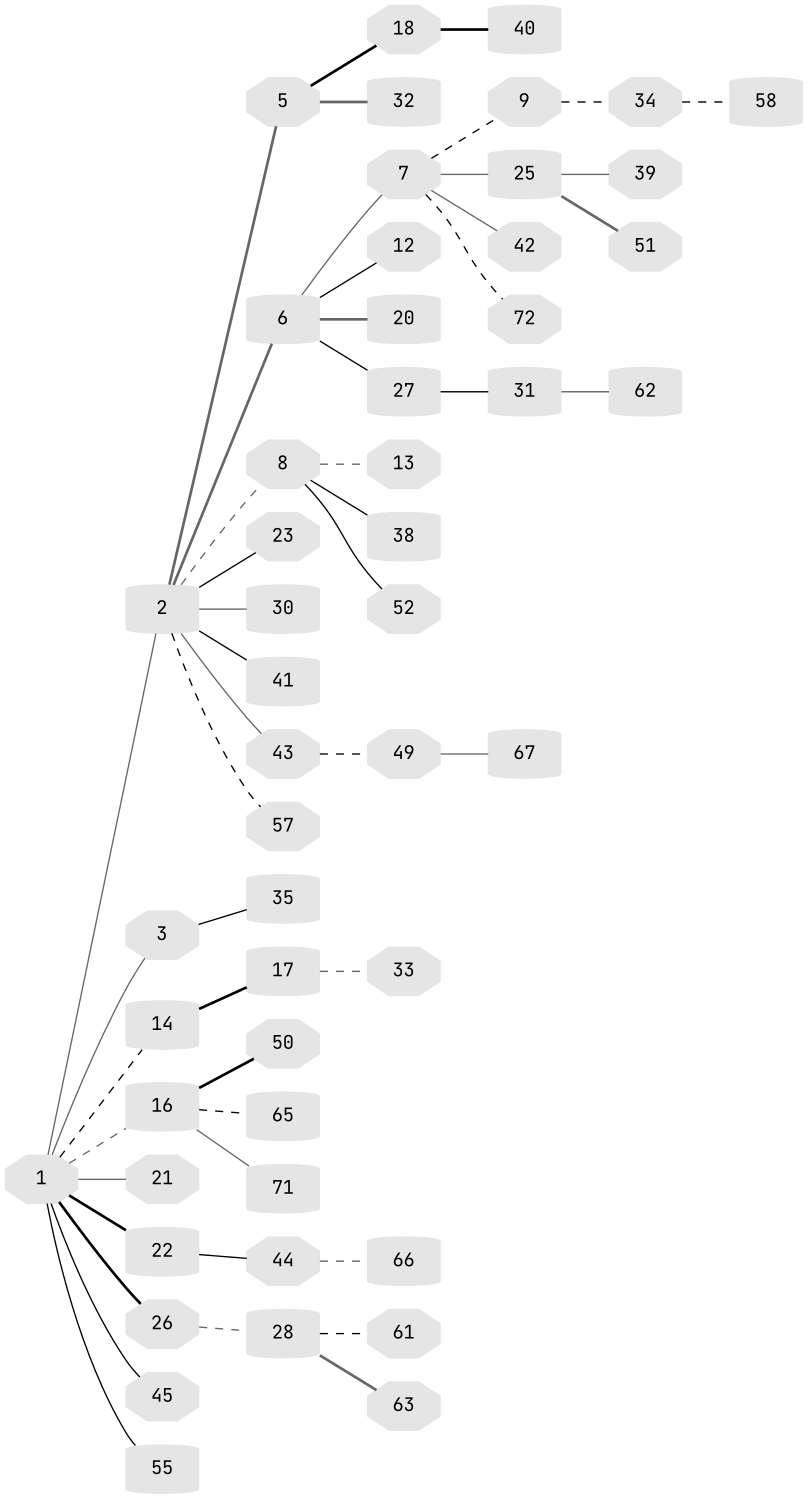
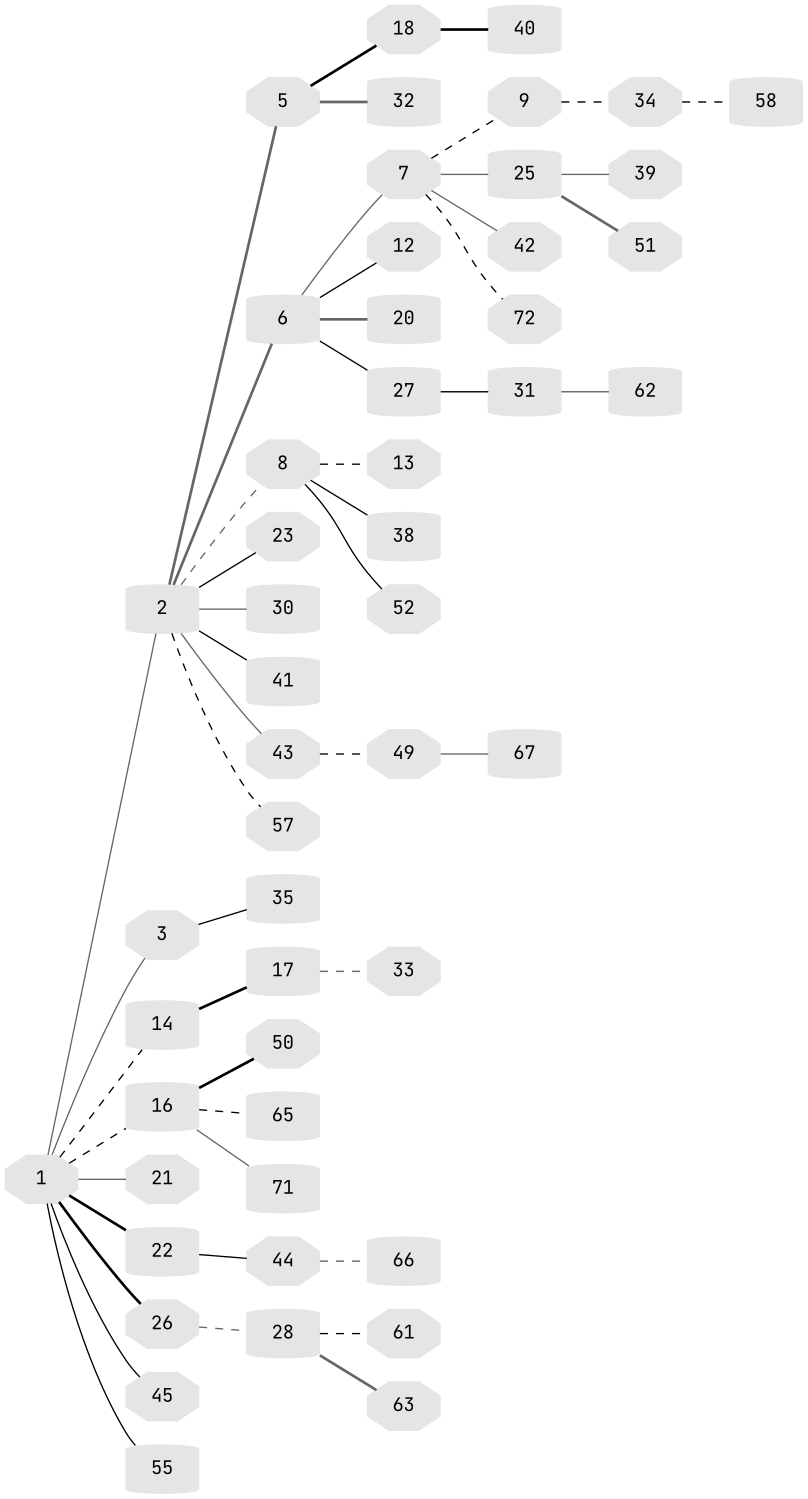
(344, 464) -> (344, 464)
(98, 1146) -> (98, 1146)
